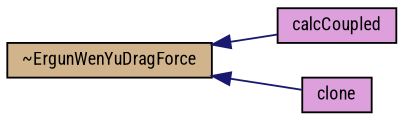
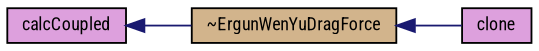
(254, 38) -> (168, 26)
